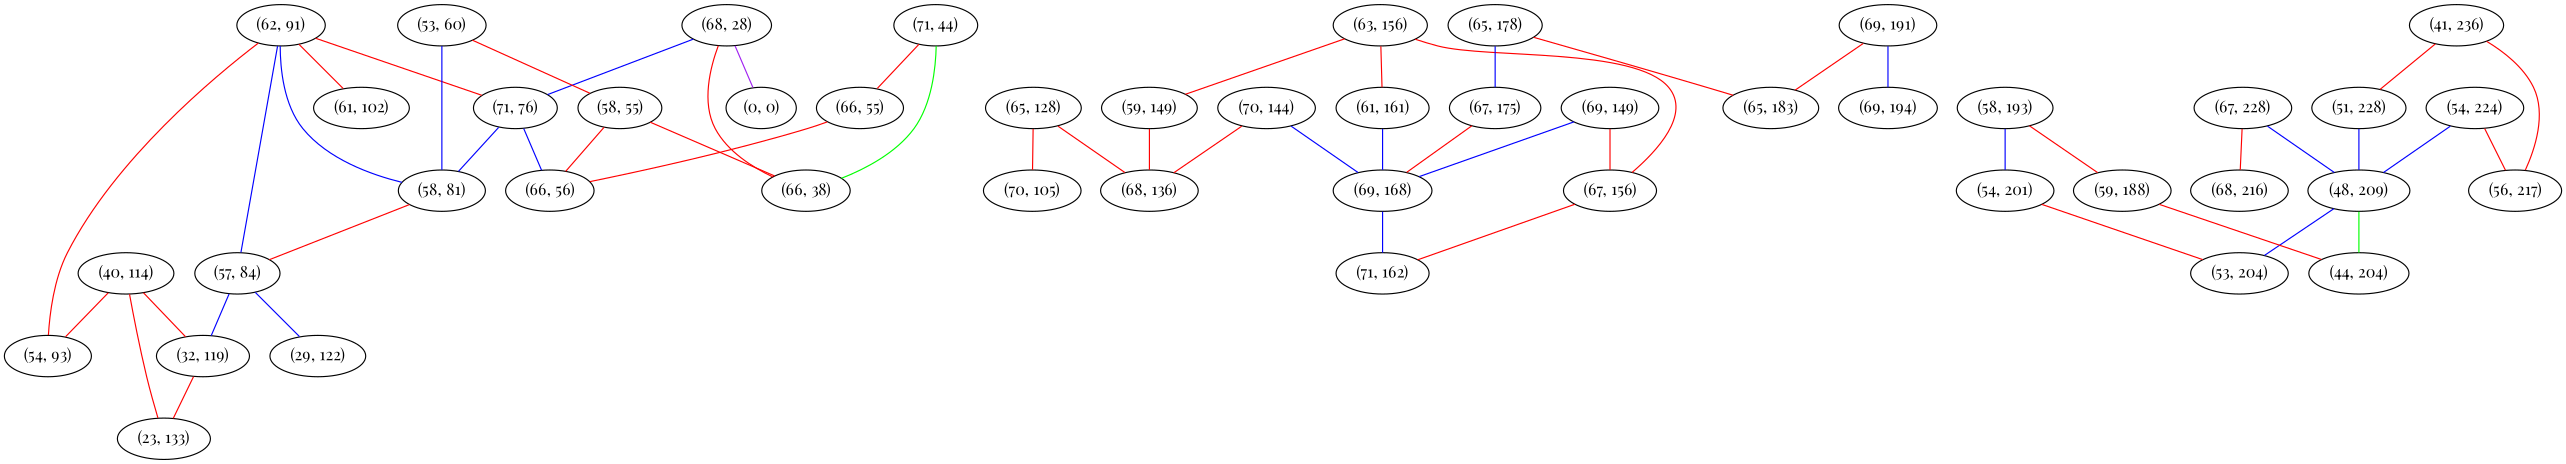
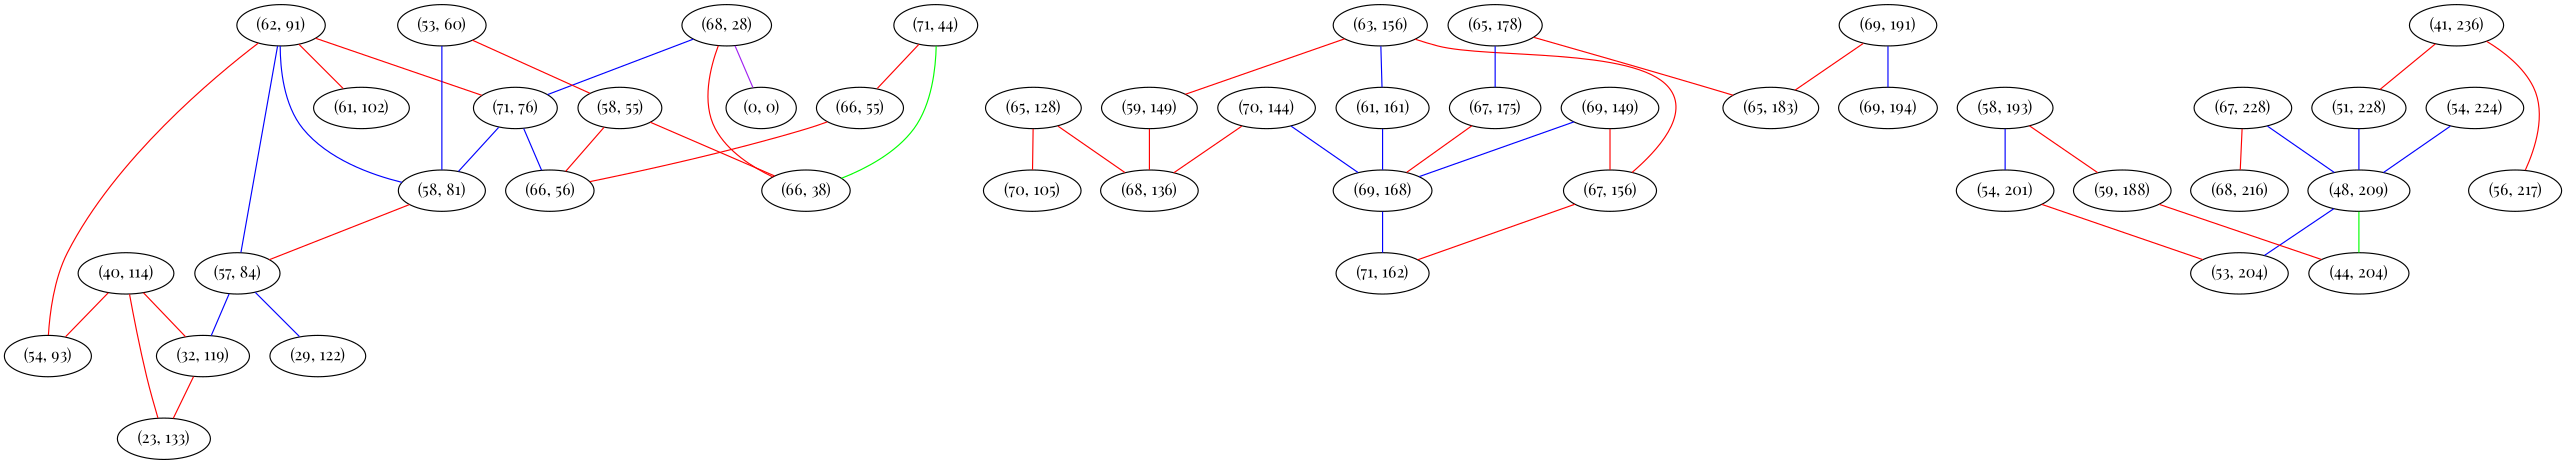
(1381, 67) -> (1381, 67)
(2495, 149) -> none
